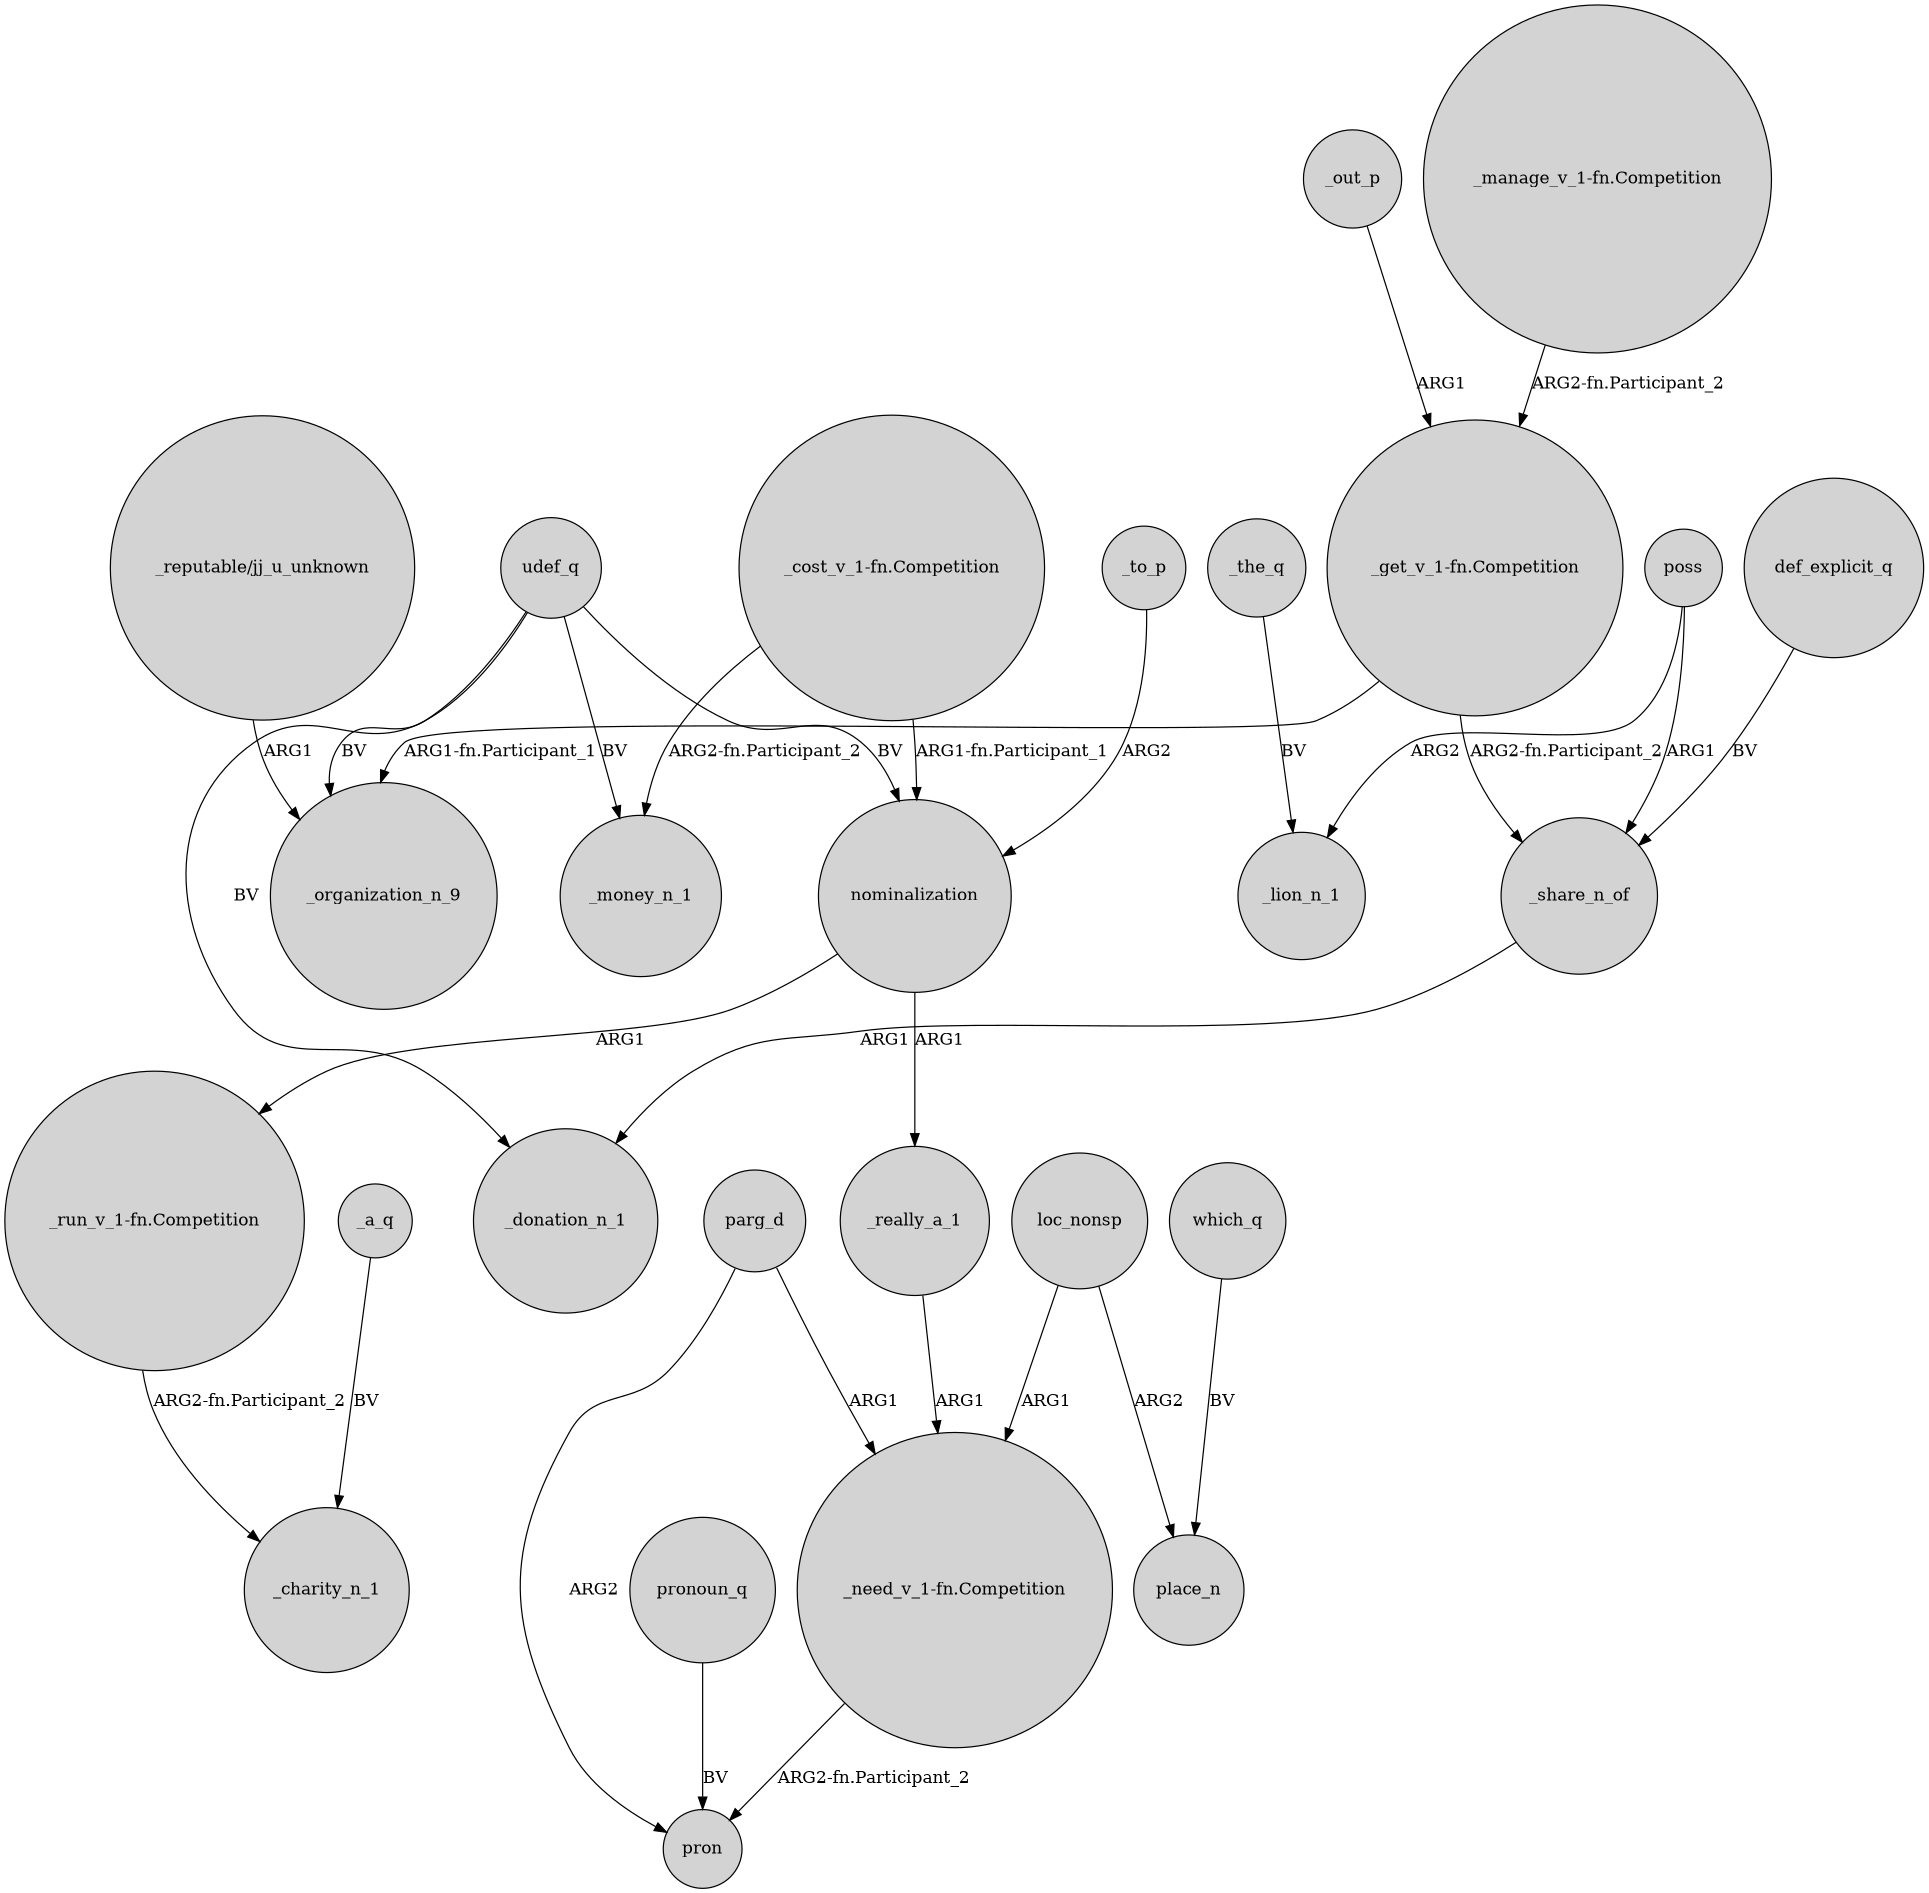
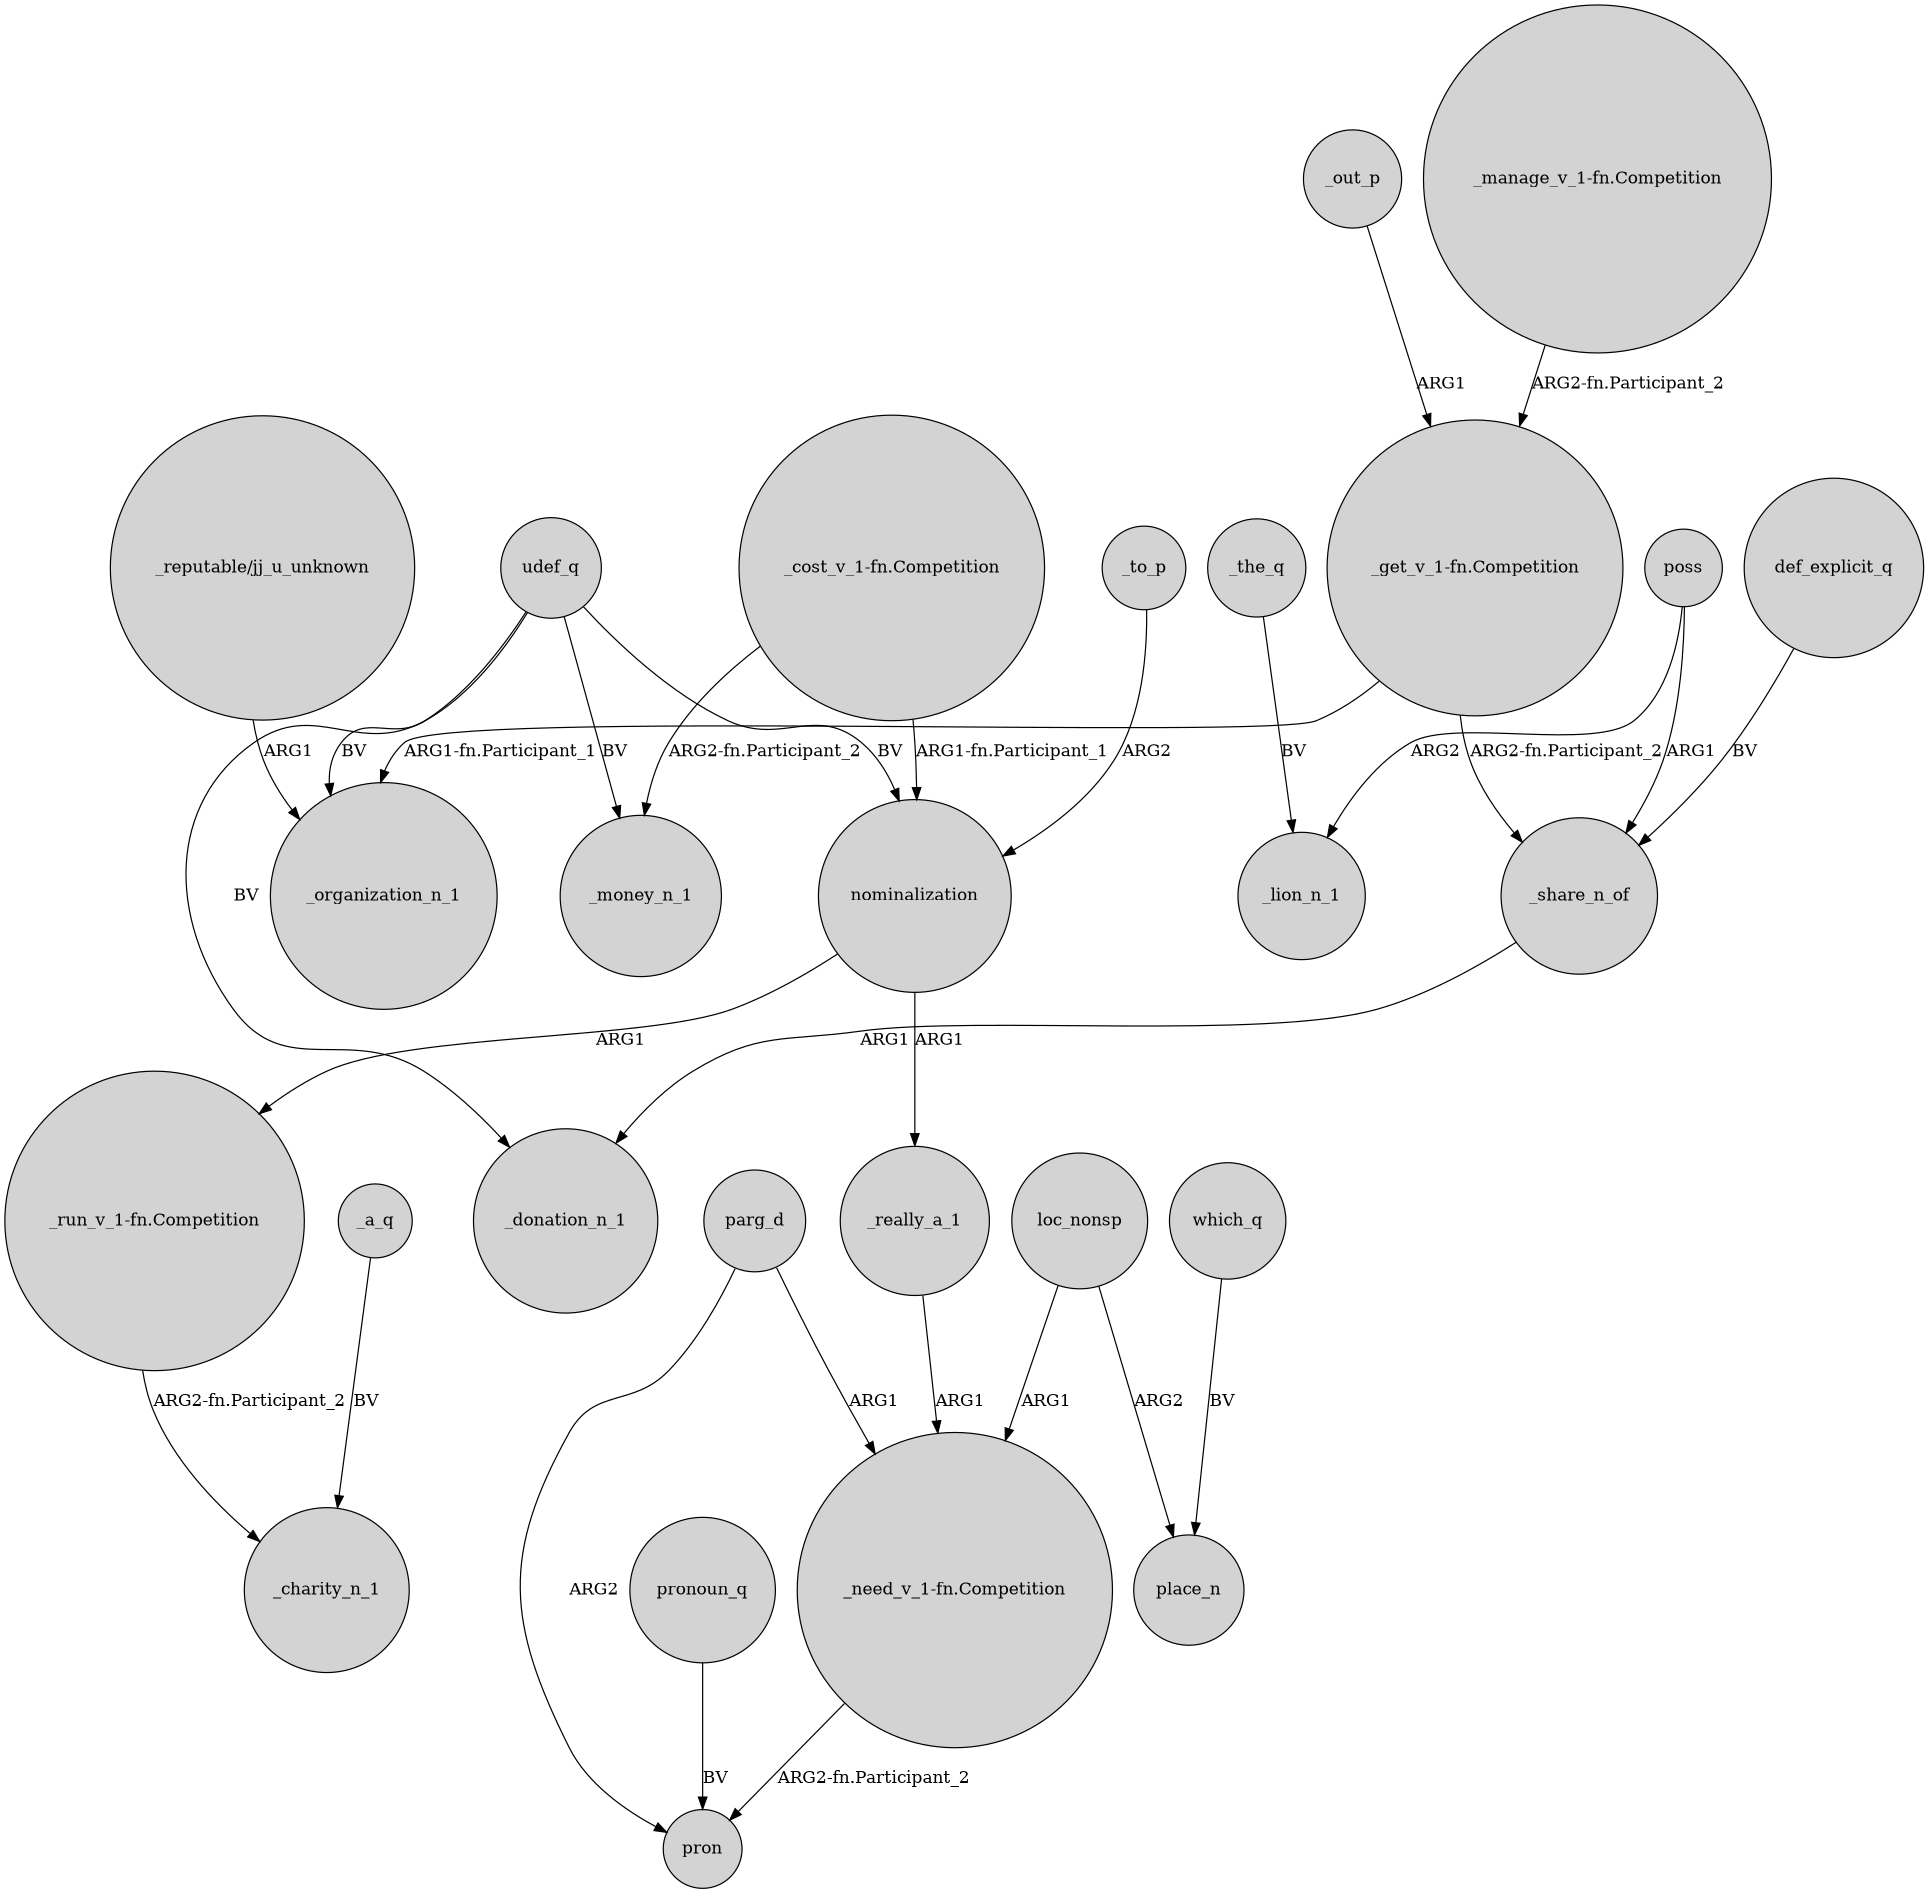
(384, 896) -> (384, 896)
